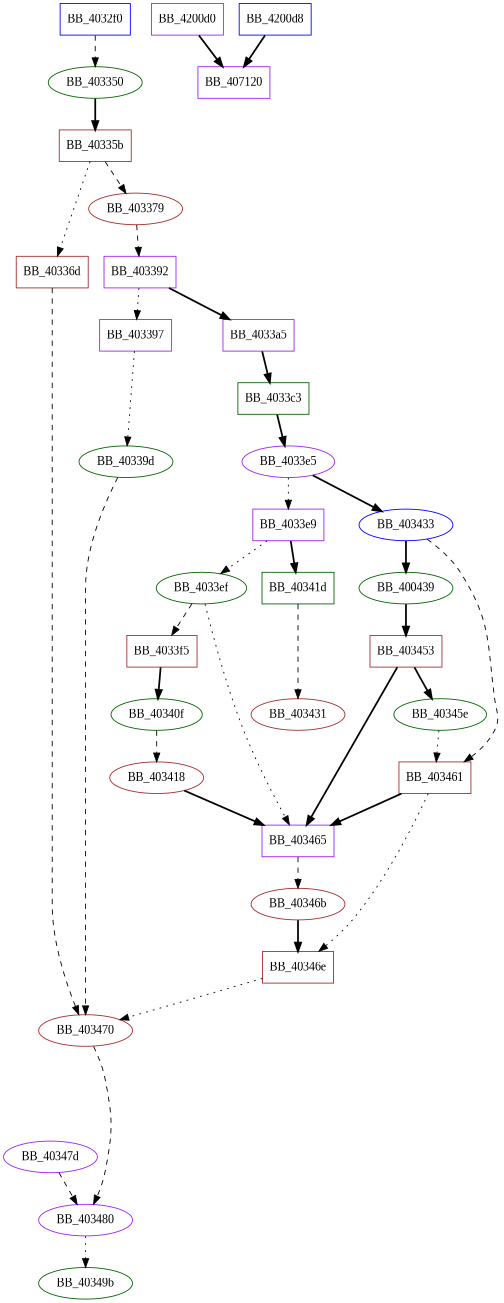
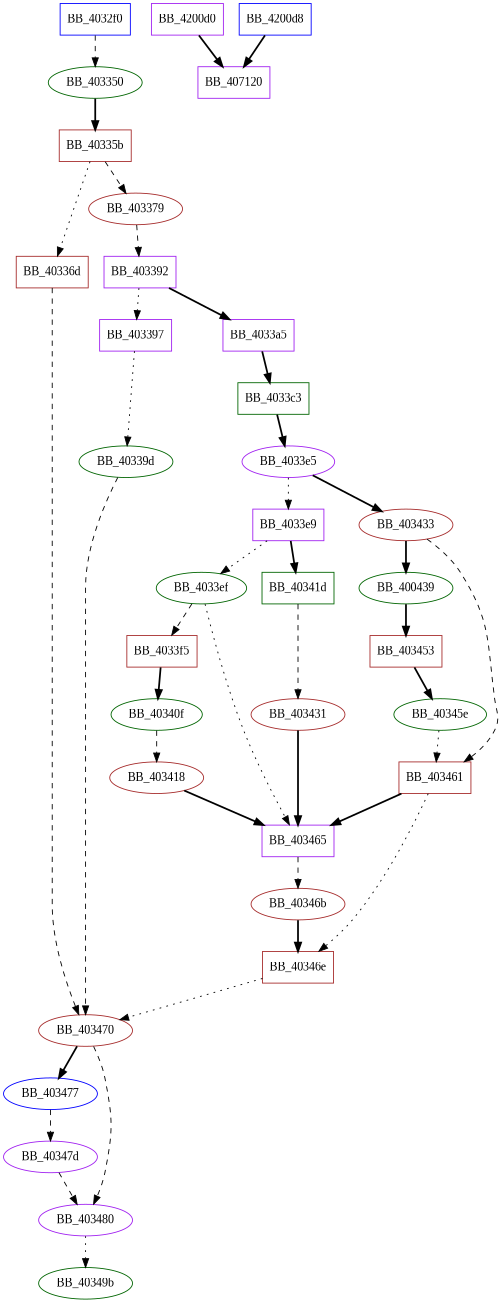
(406, 525) -> (406, 525)
(354, 742) -> (298, 773)
none -> (50, 1094)
